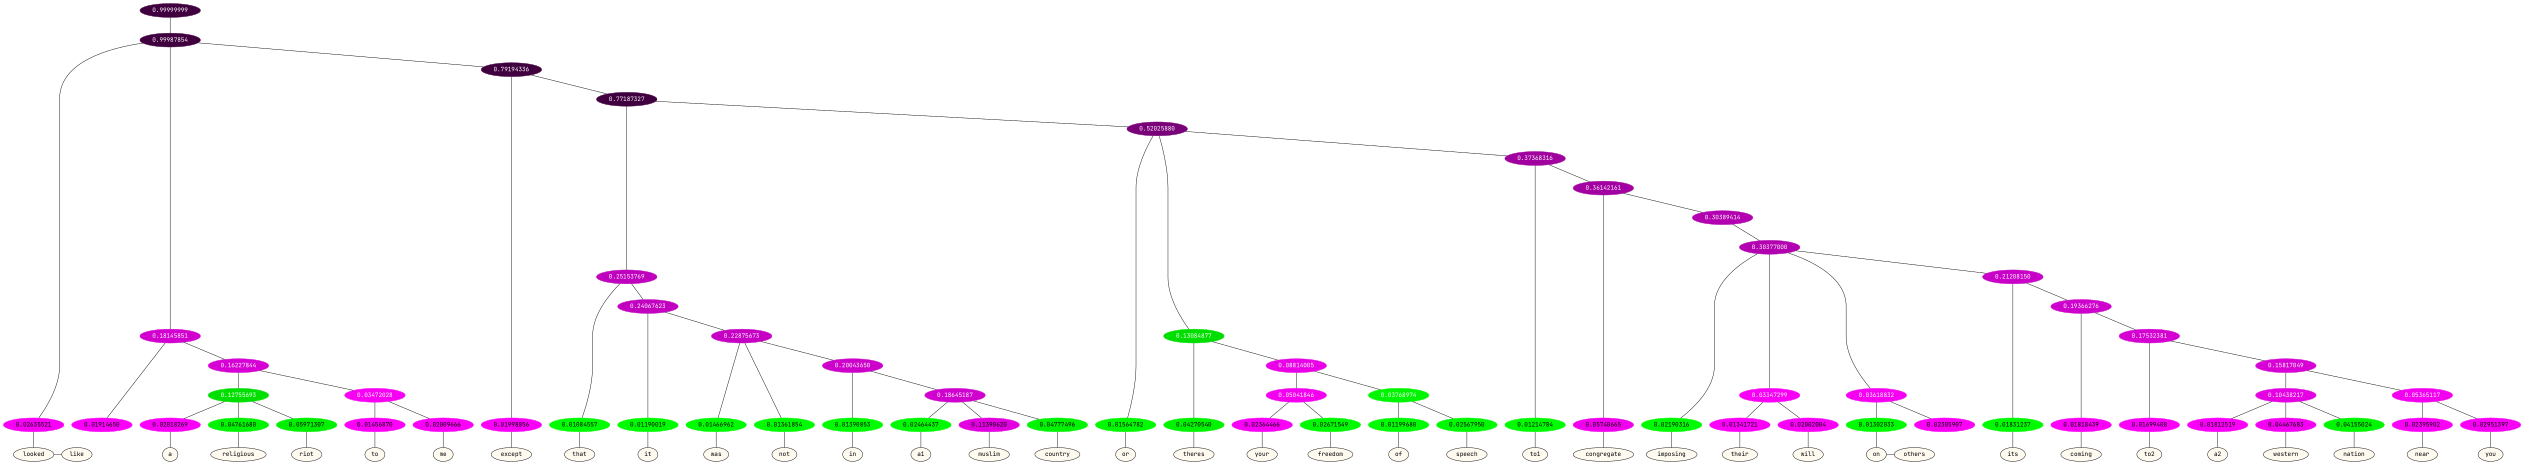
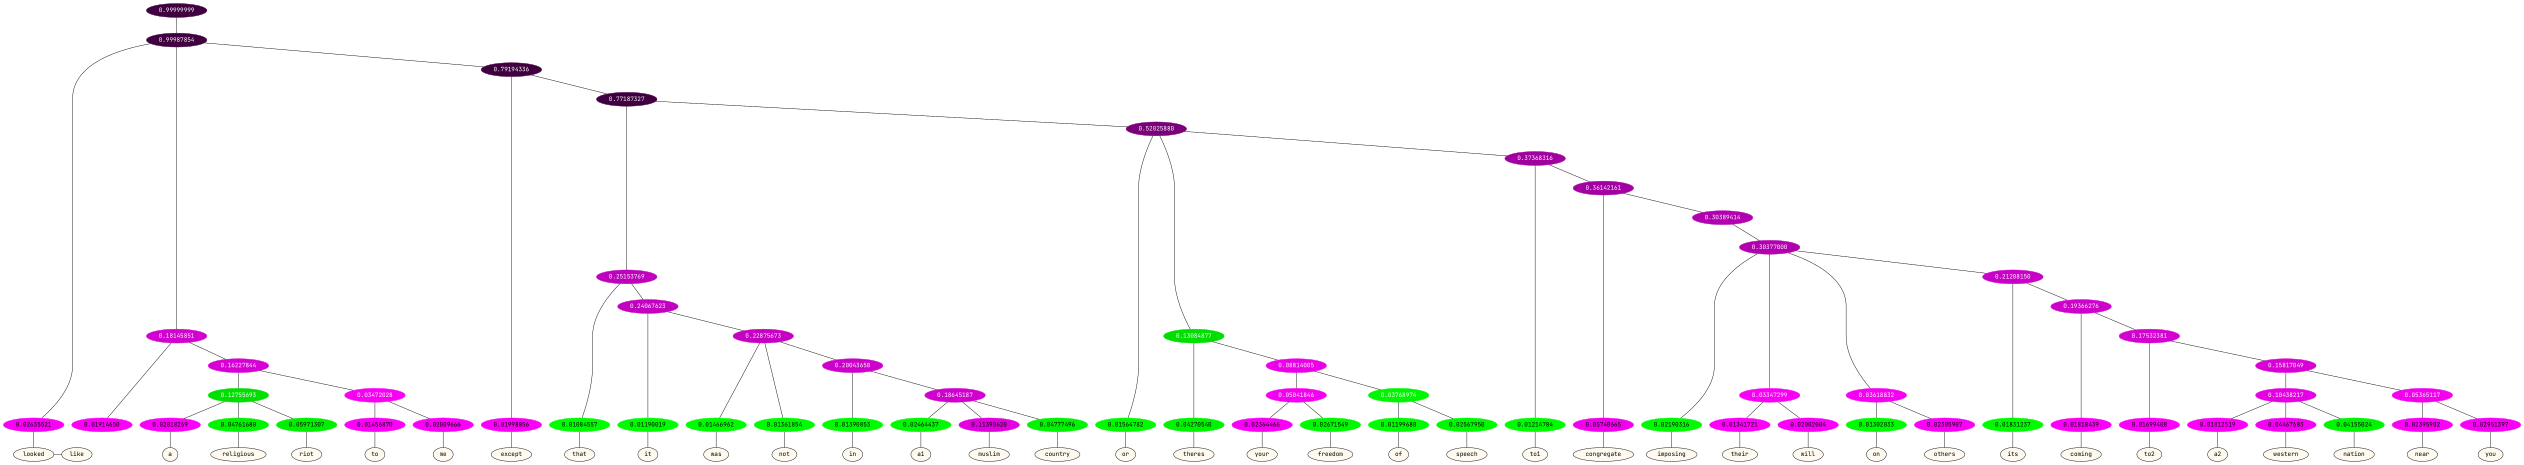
(1890, 454) -> (1945, 440)
